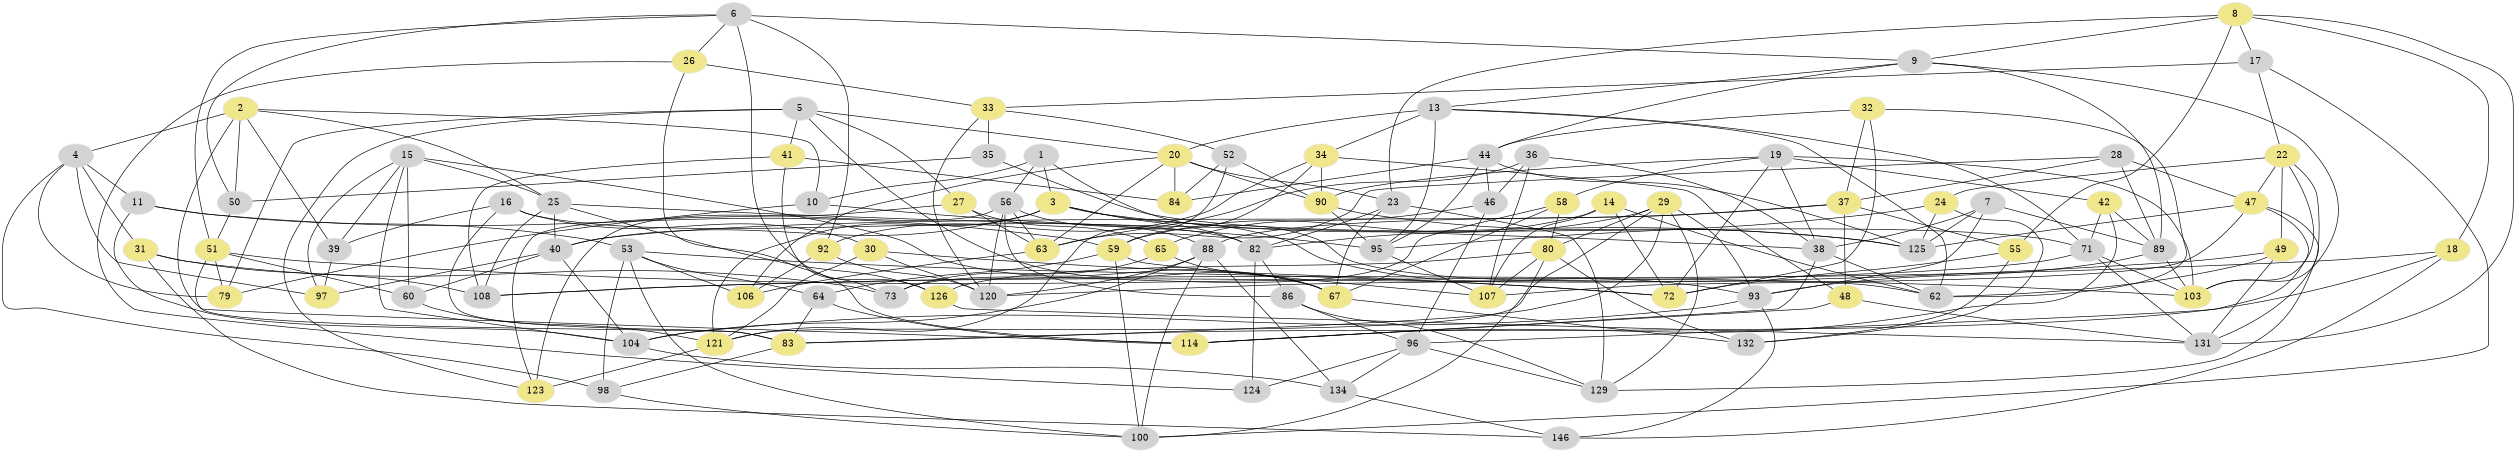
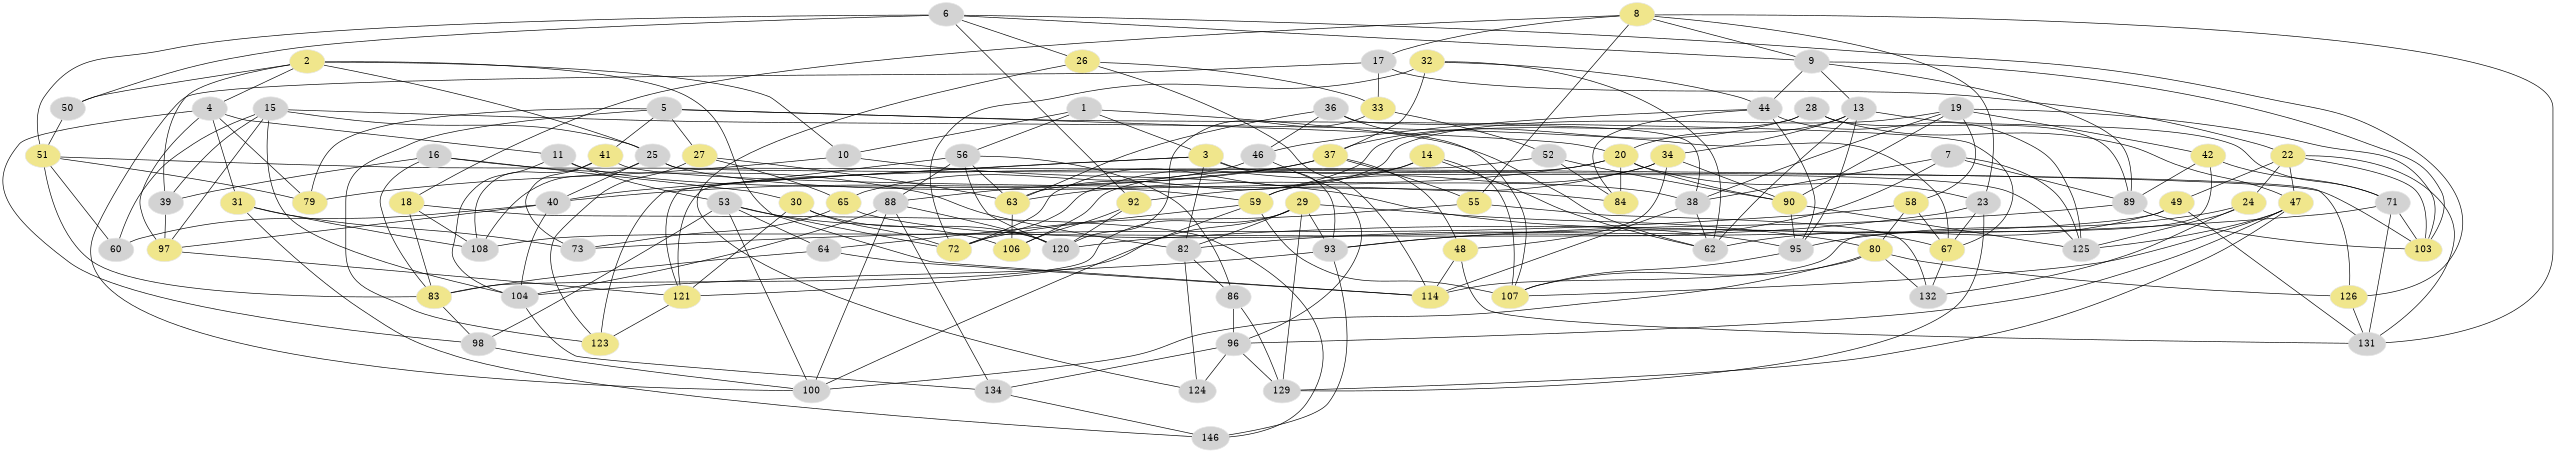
(988, 156) -> none
(560, 325) -> (399, 271)
